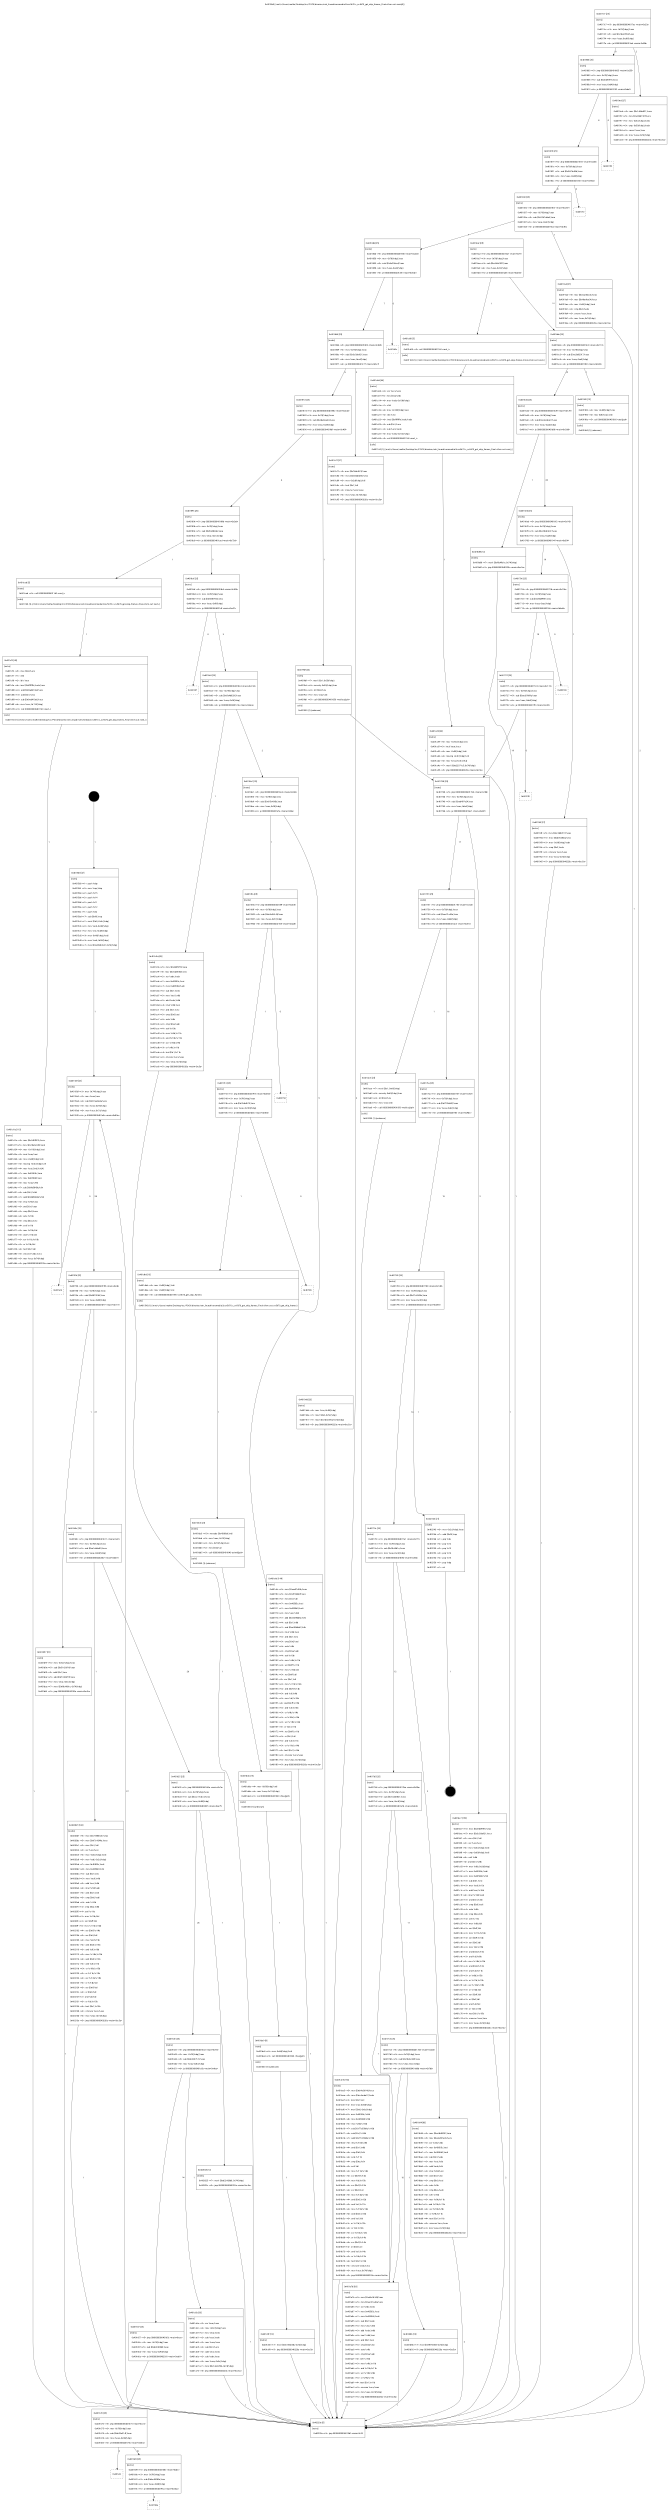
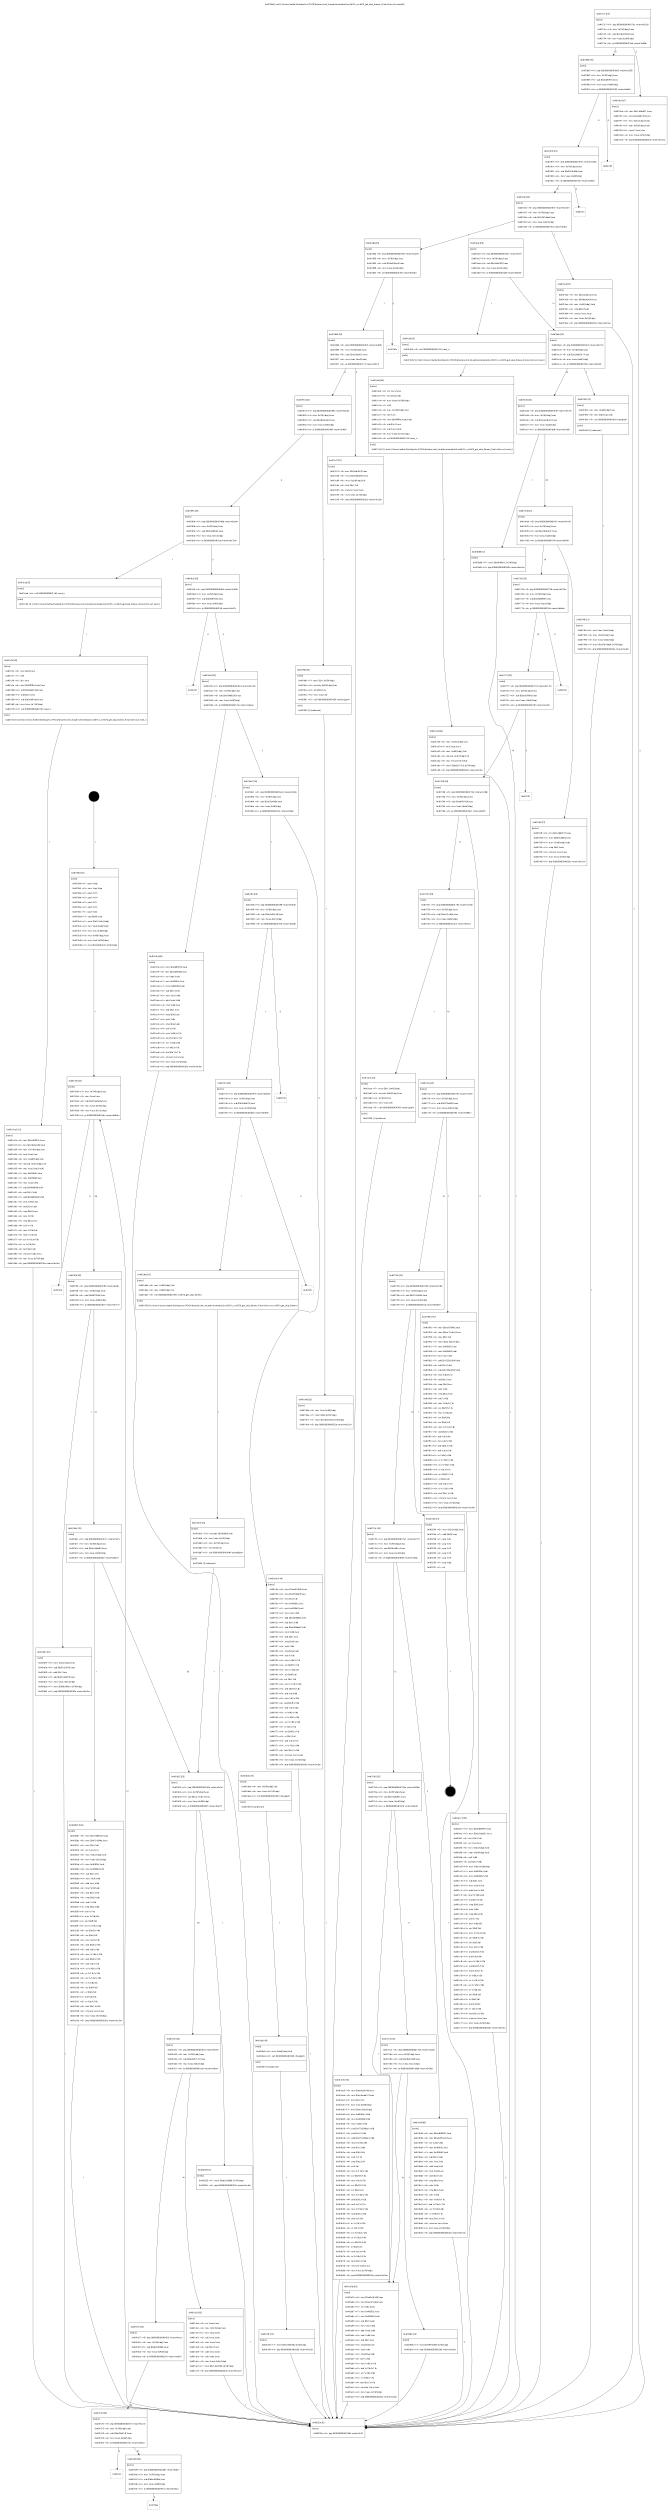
none -> (603, 634)
(390, 748) -> (325, 1054)
none -> (448, 1412)
(241, 1669) -> (205, 1669)
